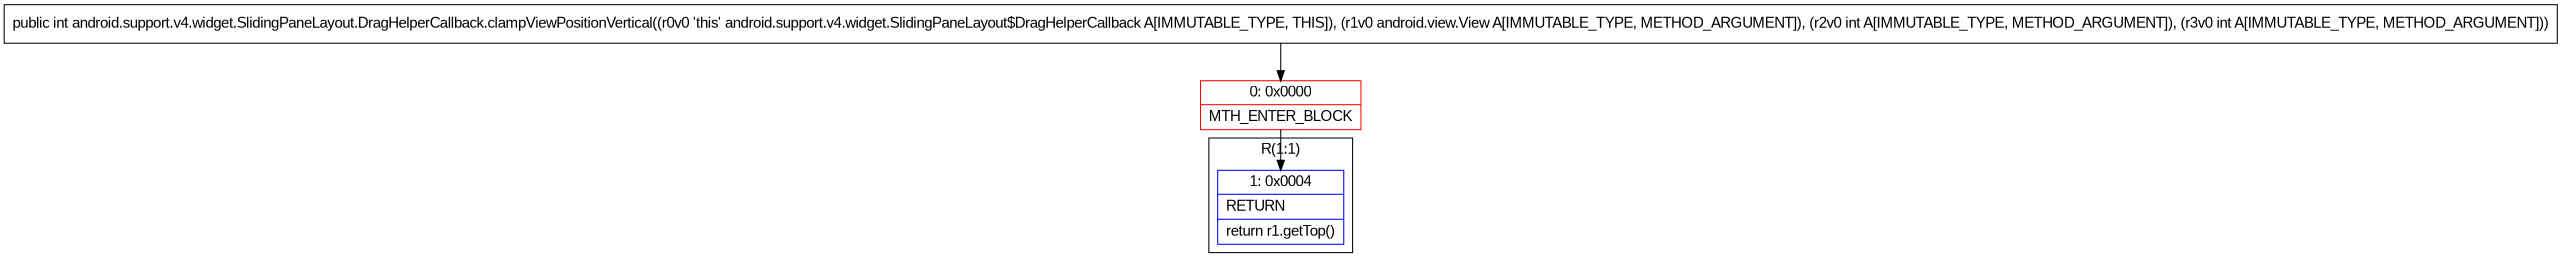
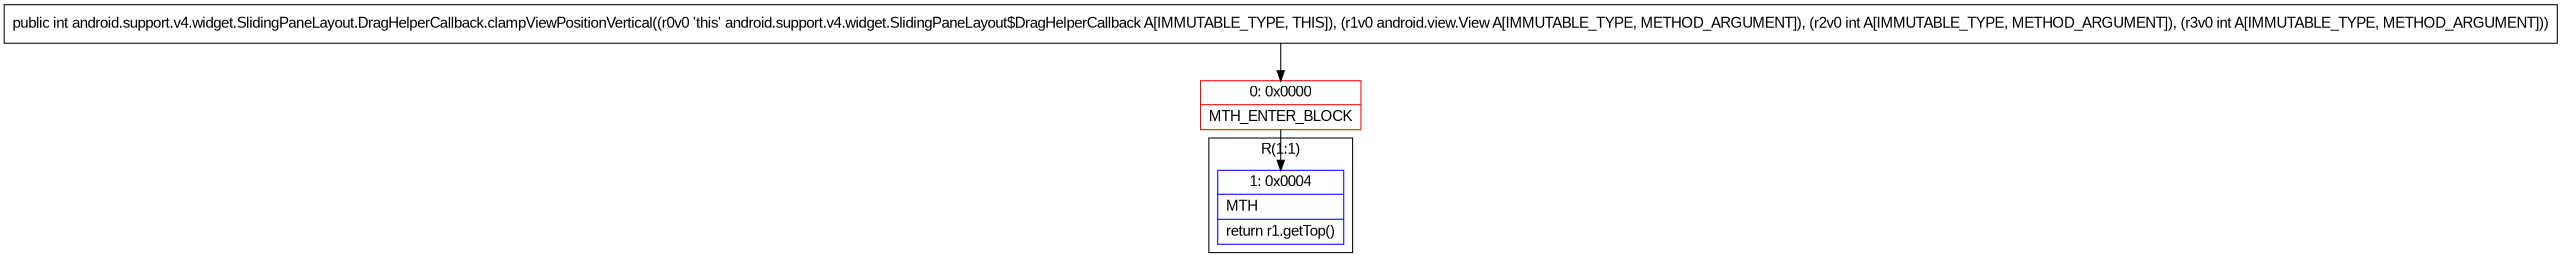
(1256, 206) -> (1242, 206)
